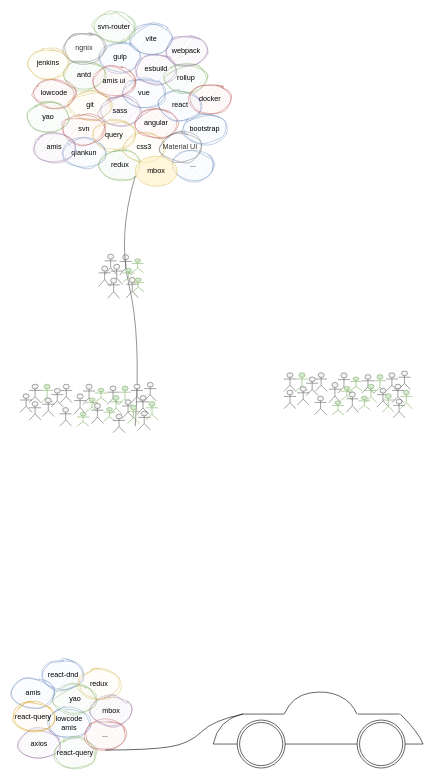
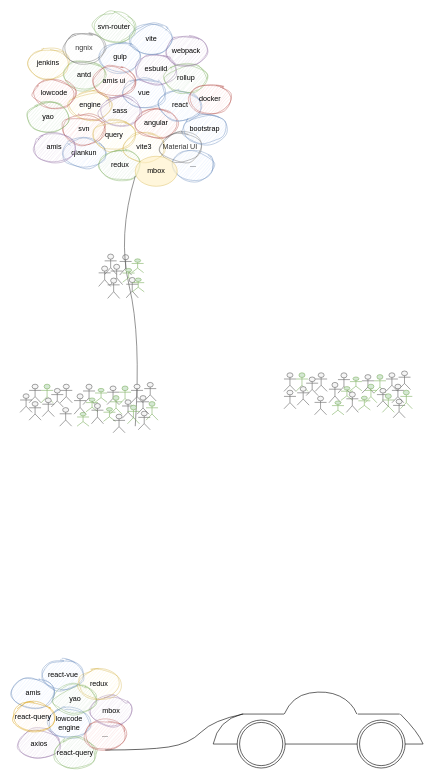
(90, 105) -> (90, 105)
(144, 147) -> (144, 147)
(63, 675) -> (63, 675)
(69, 723) -> (69, 723)
